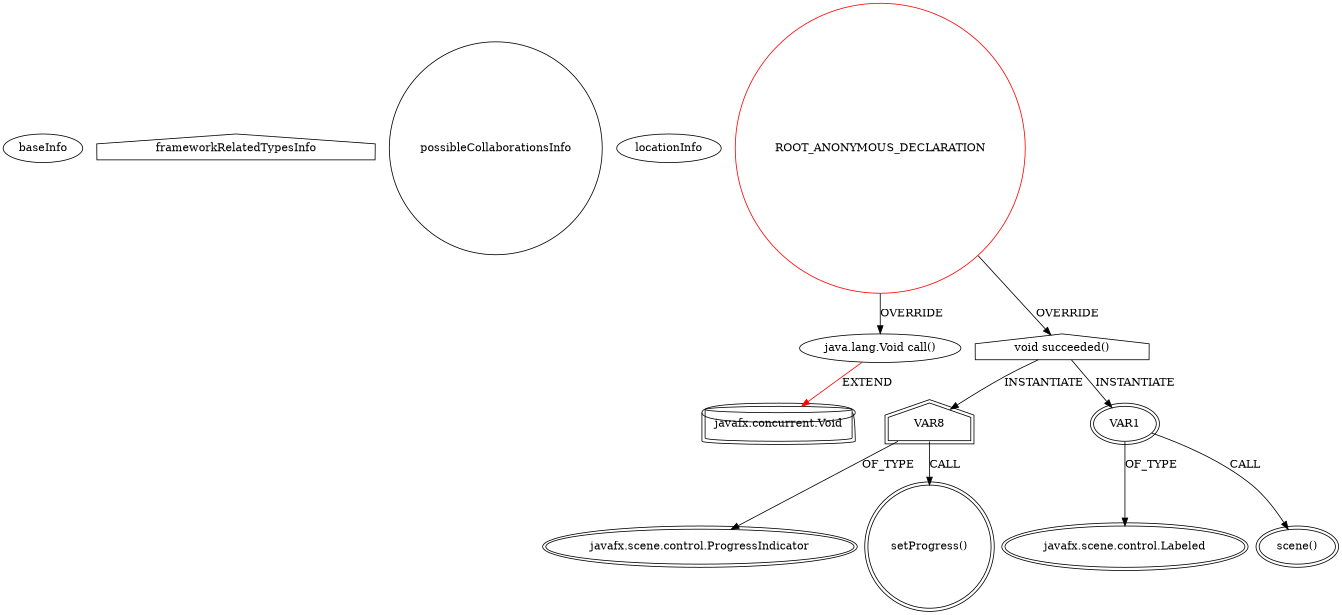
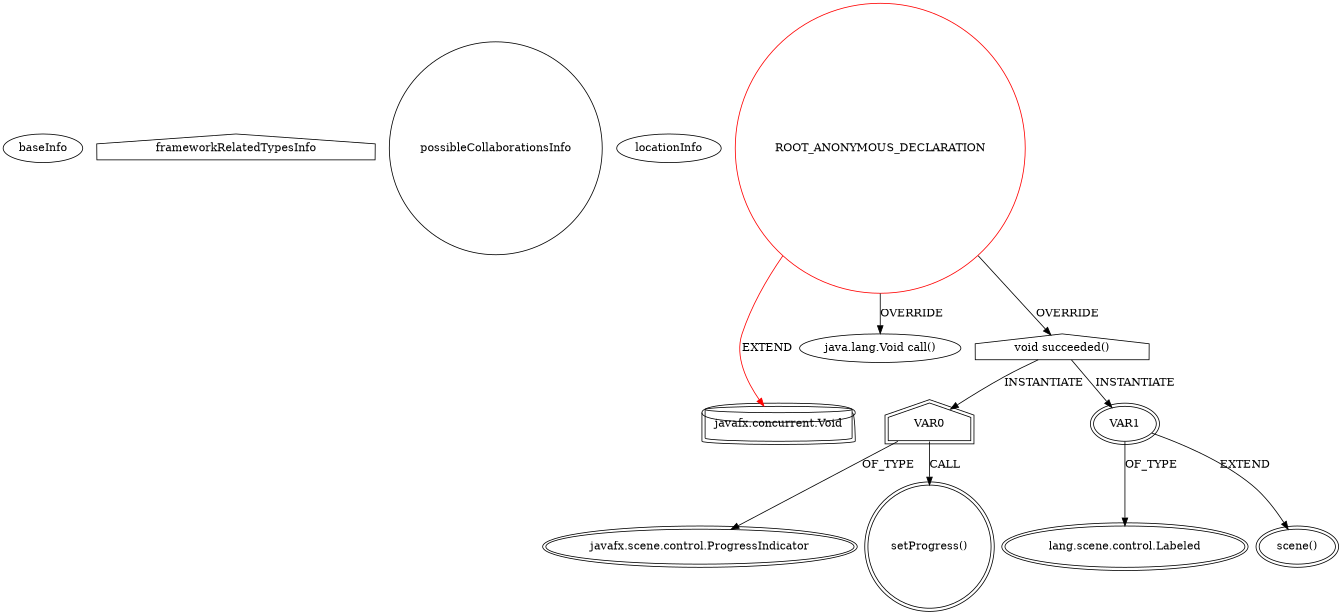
(835, 382) -> (745, 325)
(930, 424) -> (930, 424)
(1245, 465) -> (1245, 465)
(1125, 547) -> (1125, 547)
